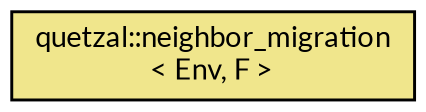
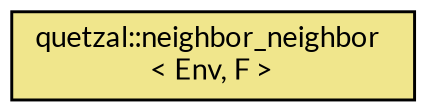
(213, 56) -> (213, 56)
